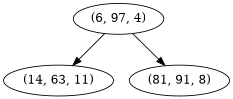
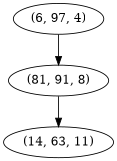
(92, 46) -> (59, 107)
